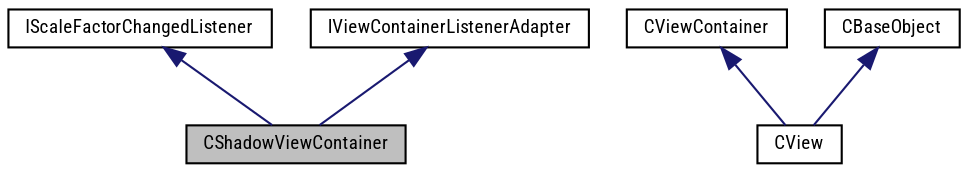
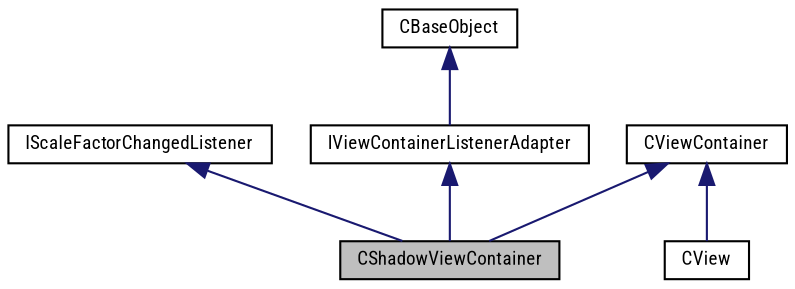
(839, 95) -> (450, 97)
none -> (569, 206)
